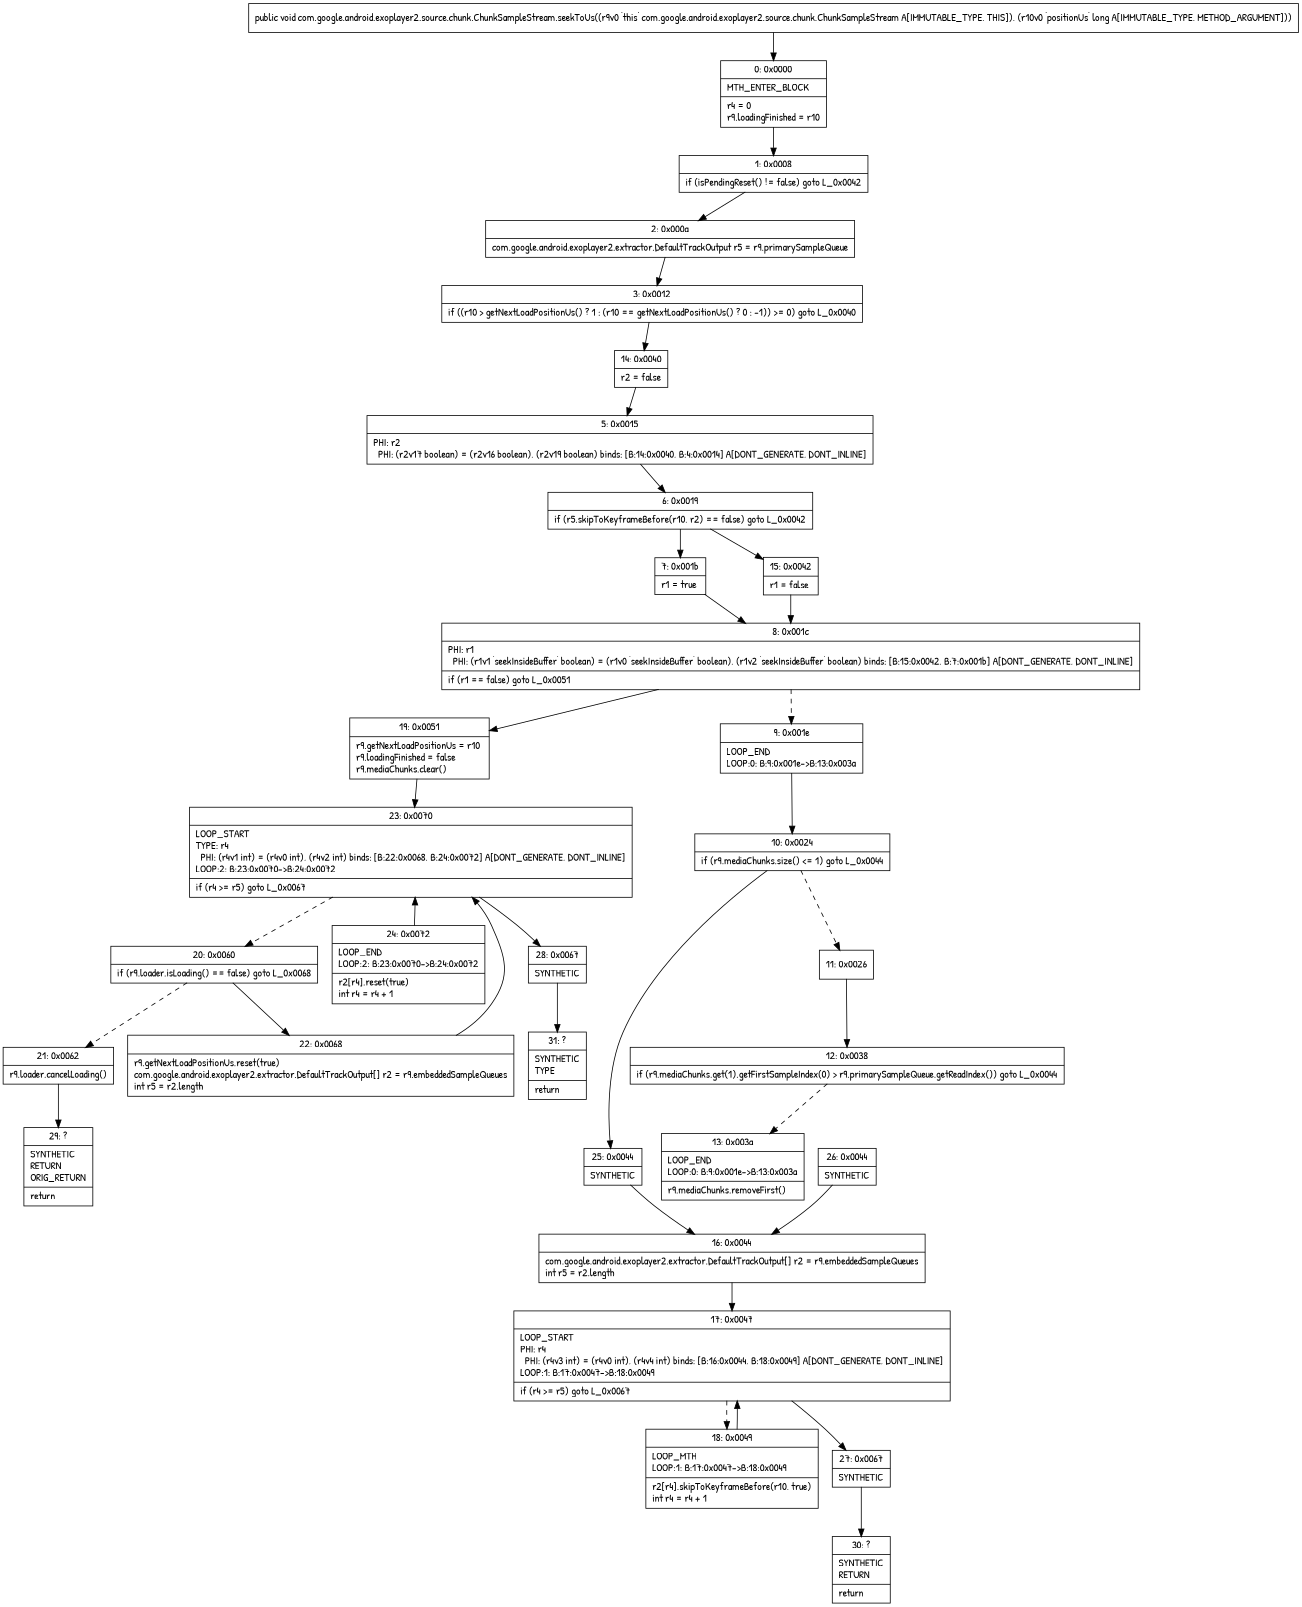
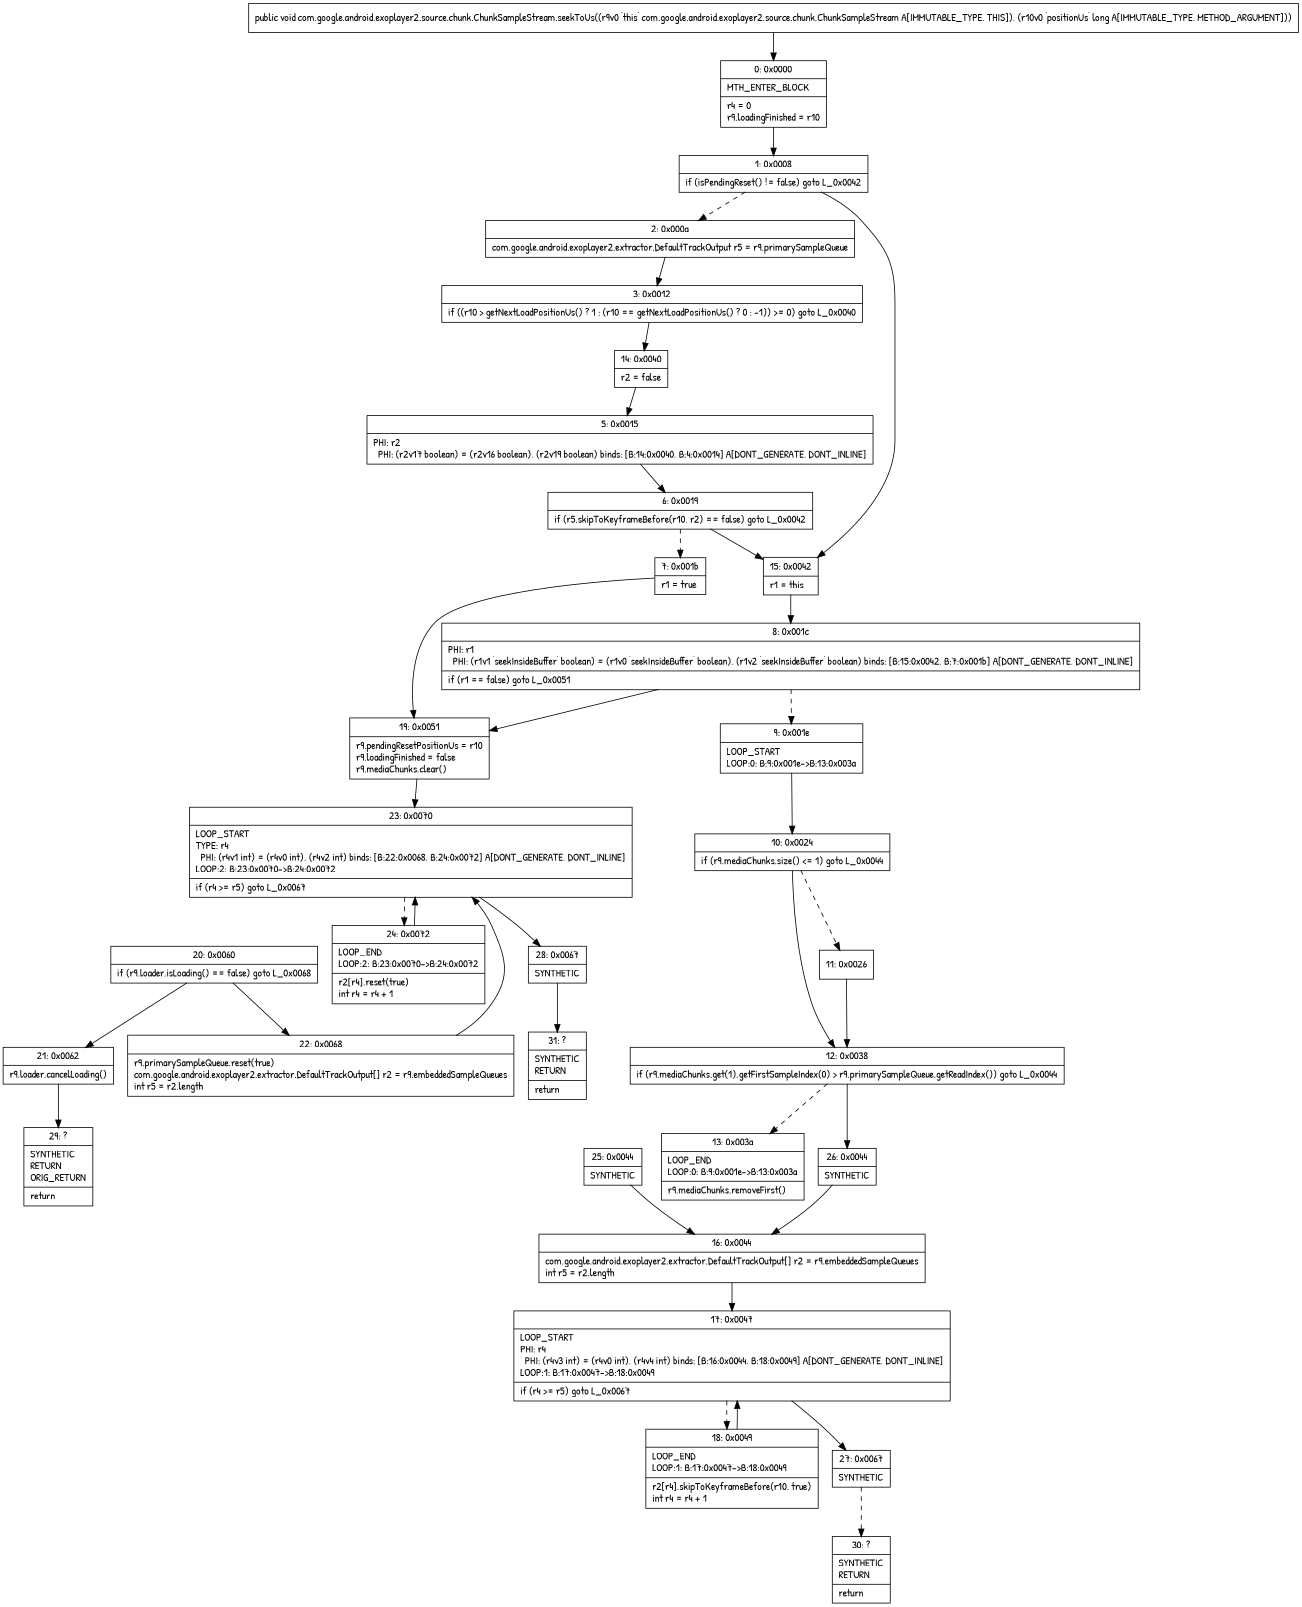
(725, 204) -> (725, 204)
none -> (895, 369)
(680, 539) -> (680, 539)
(789, 585) -> (787, 585)
(722, 606) -> (496, 597)
(418, 746) -> (419, 746)
(748, 752) -> (754, 752)
(292, 920) -> (404, 907)
(650, 985) -> (801, 958)
(140, 1013) -> (140, 1013)
(207, 1063) -> (204, 1063)
(545, 1071) -> (550, 1071)
none -> (847, 1112)
(675, 1456) -> (674, 1456)
(861, 1508) -> (861, 1508)
